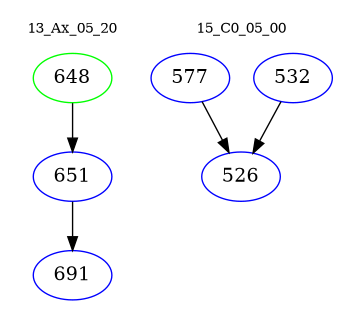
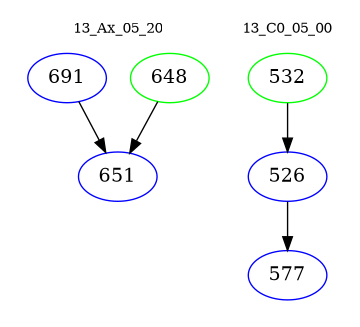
(242, 29) -> (288, 29)
(293, 78) -> (288, 78)
(212, 121) -> (288, 219)
(73, 219) -> (89, 121)
